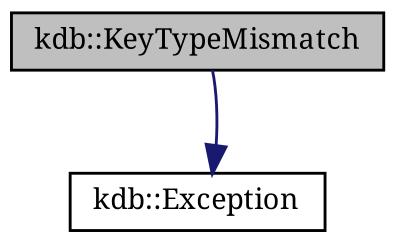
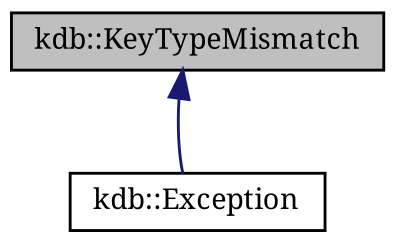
(217, 108) -> (179, 136)
